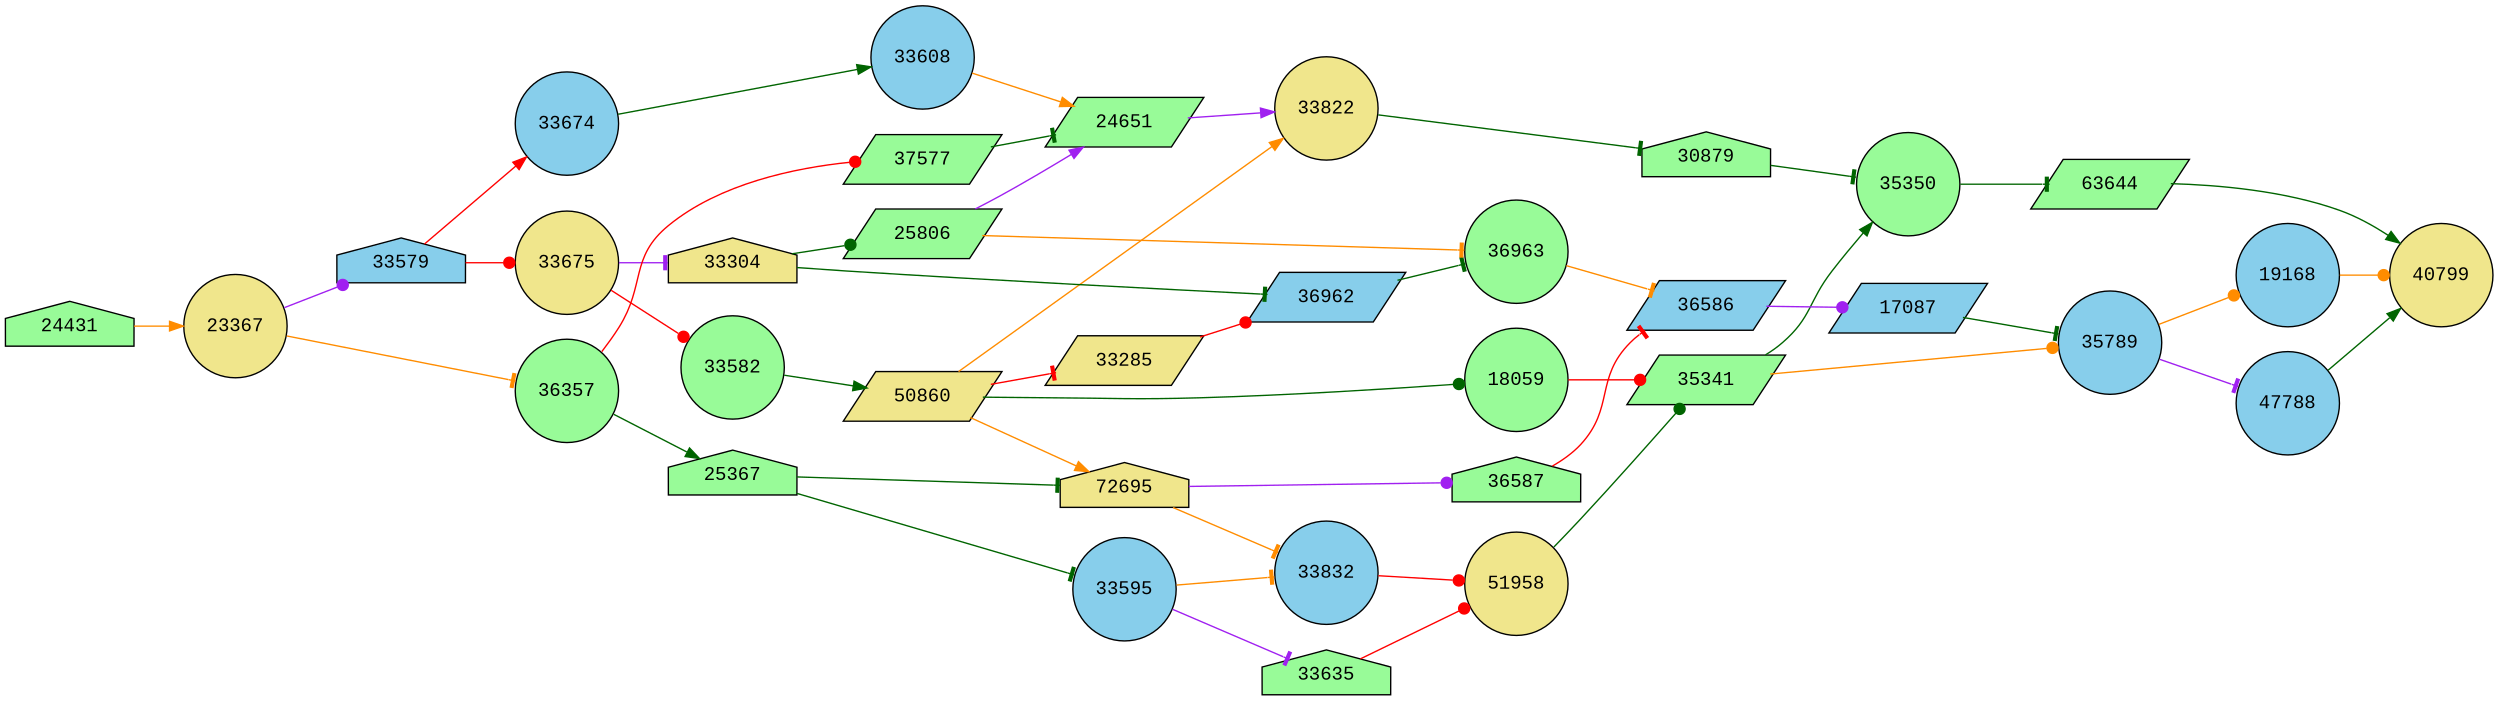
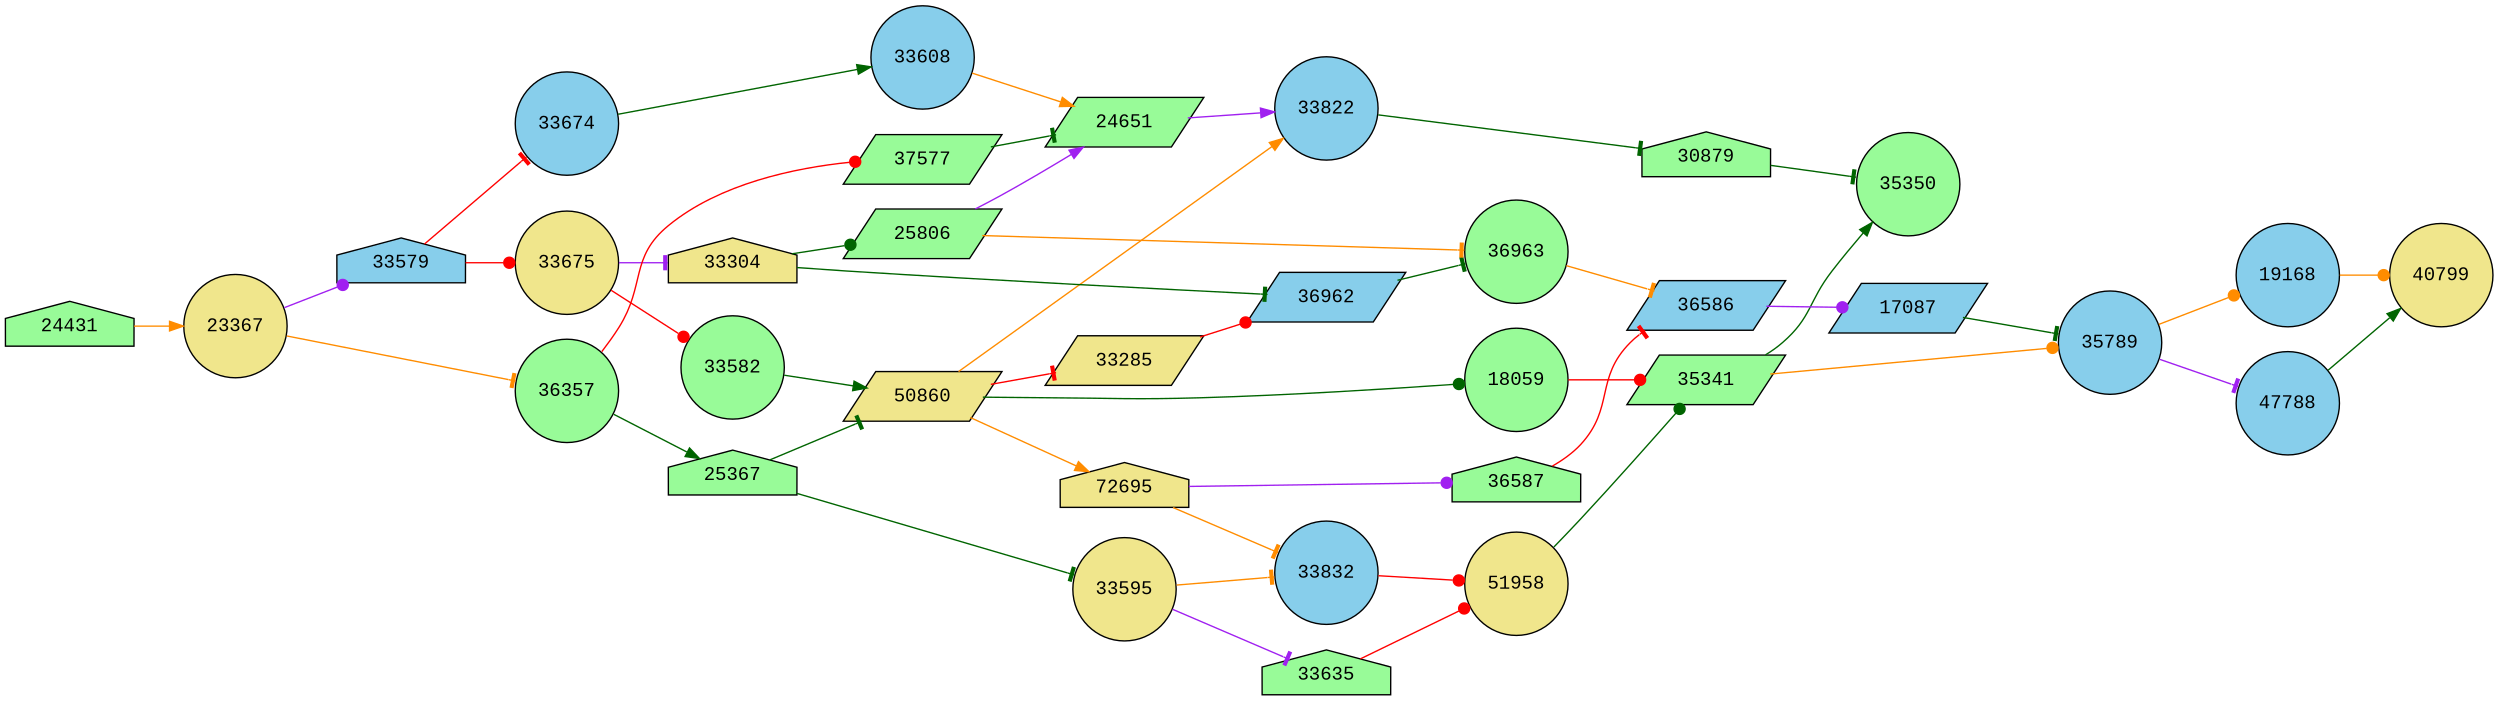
(1326, 108) -> (1326, 108)
(2110, 184) -> none
(473, 203) -> (473, 203)
(925, 481) -> (812, 442)
(1125, 589) -> (1125, 589)
